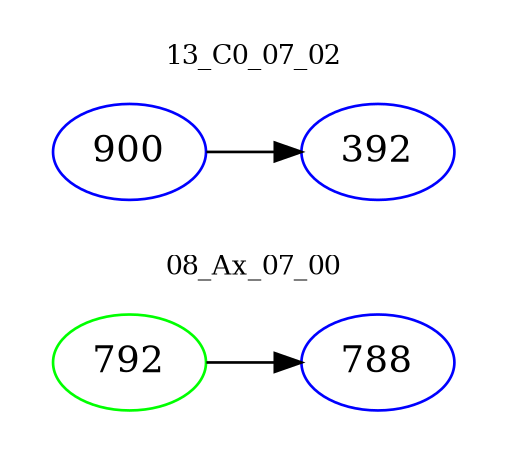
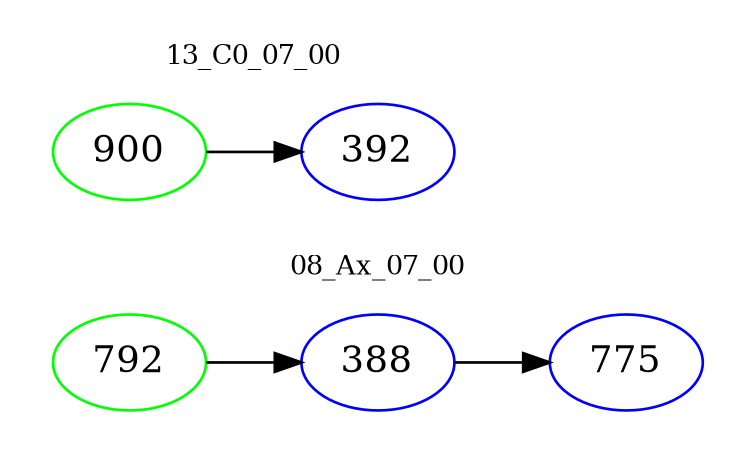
(254, 57) -> (254, 57)
(130, 152) -> (130, 152)
(378, 362) -> (378, 362)
none -> (626, 362)
